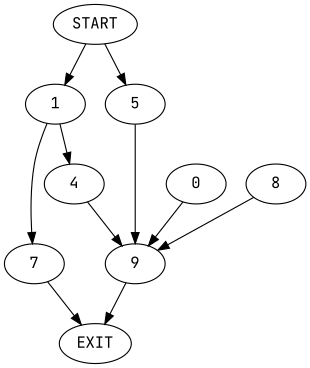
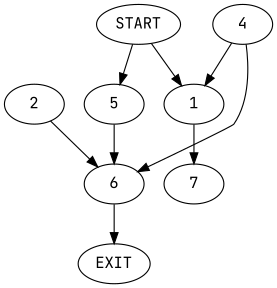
(63, 138) -> (221, 60)
(196, 184) -> (34, 104)
(276, 184) -> none
(135, 264) -> (114, 184)
(61, 299) -> none
